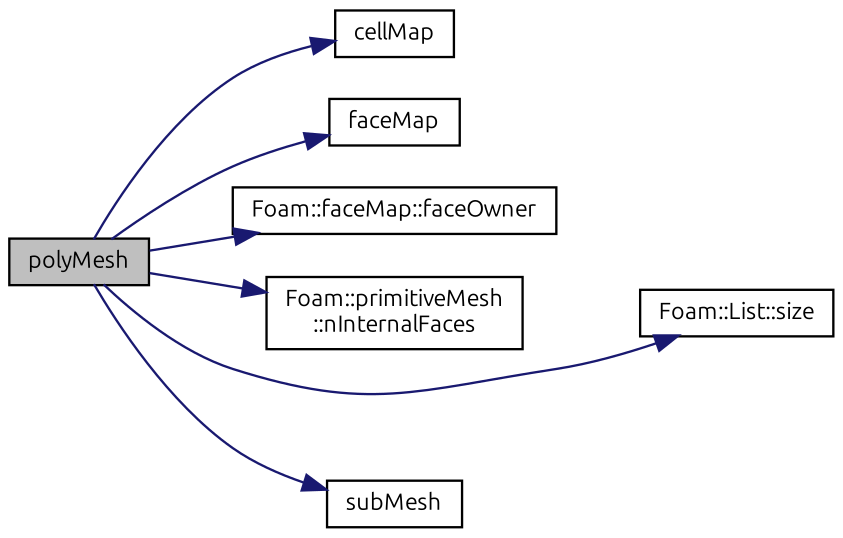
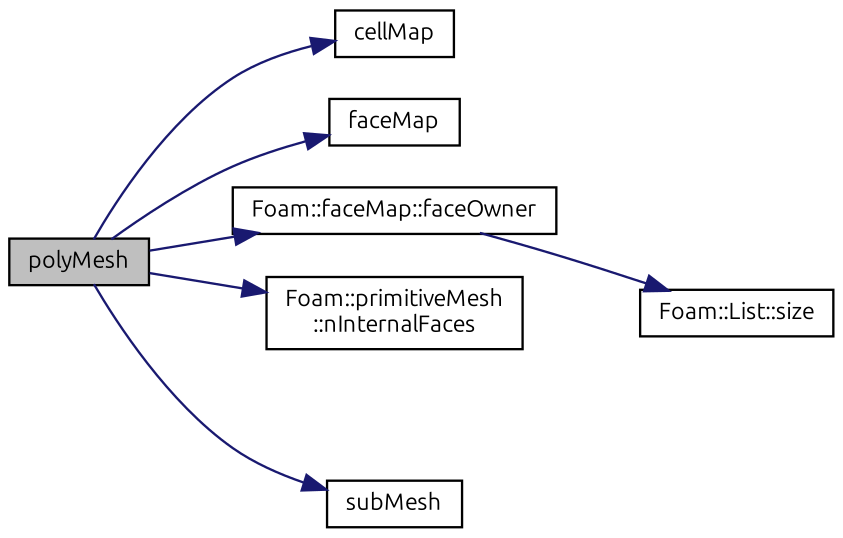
(368, 394) -> (564, 257)
